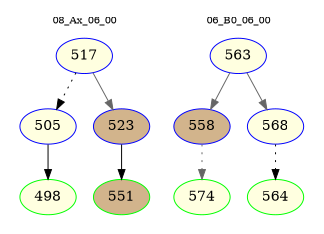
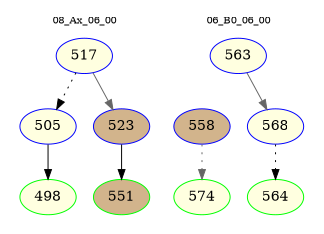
(223, 87) -> none
